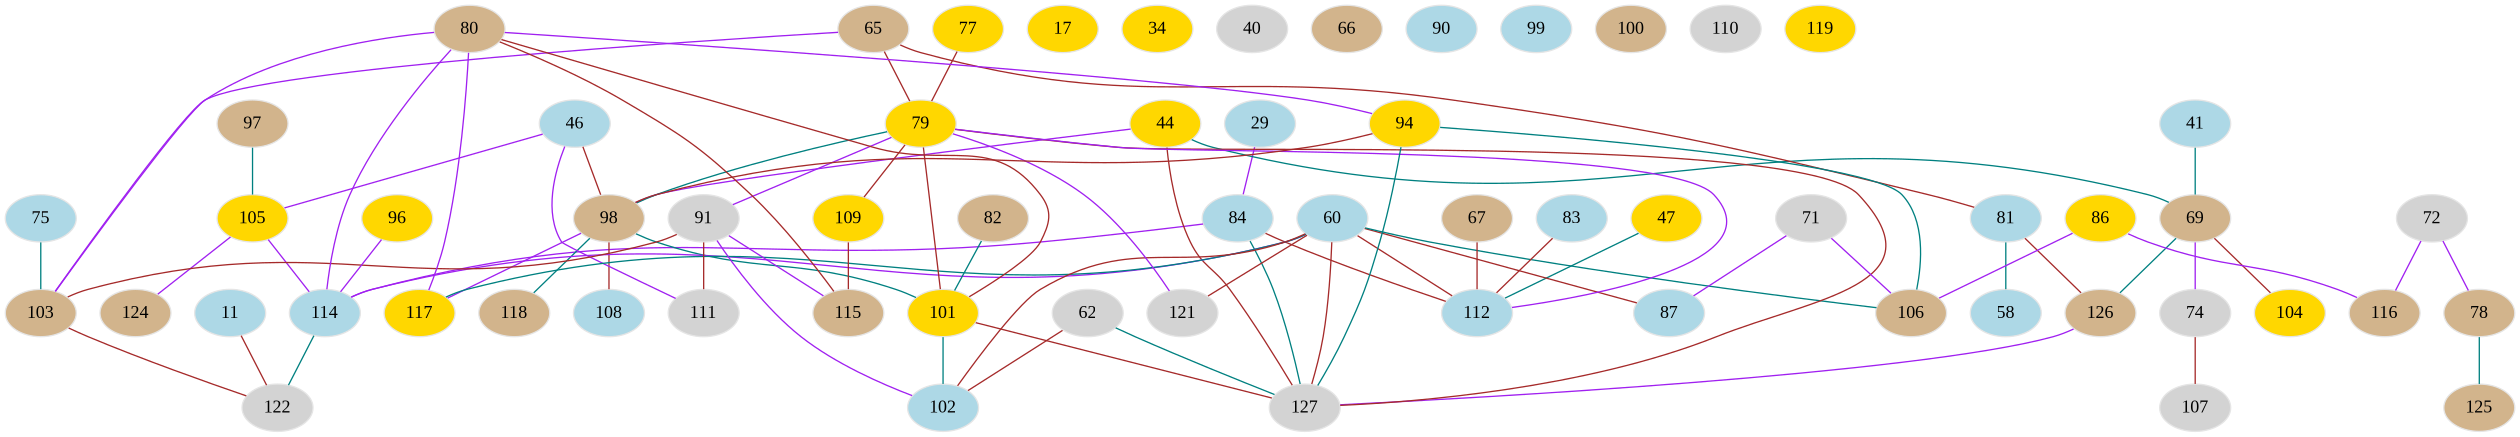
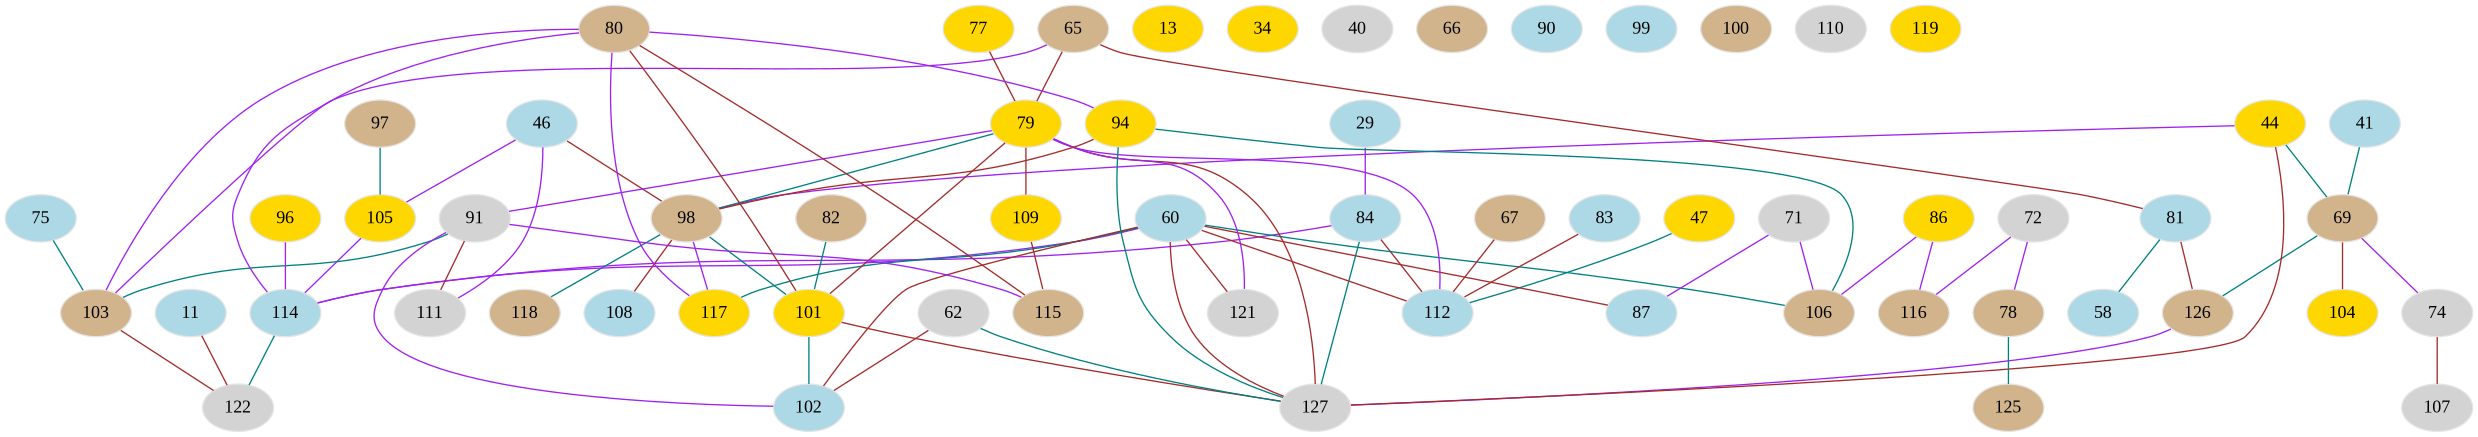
(1063, 29) -> (1168, 29)
(372, 266) -> (294, 265)
(135, 313) -> none
